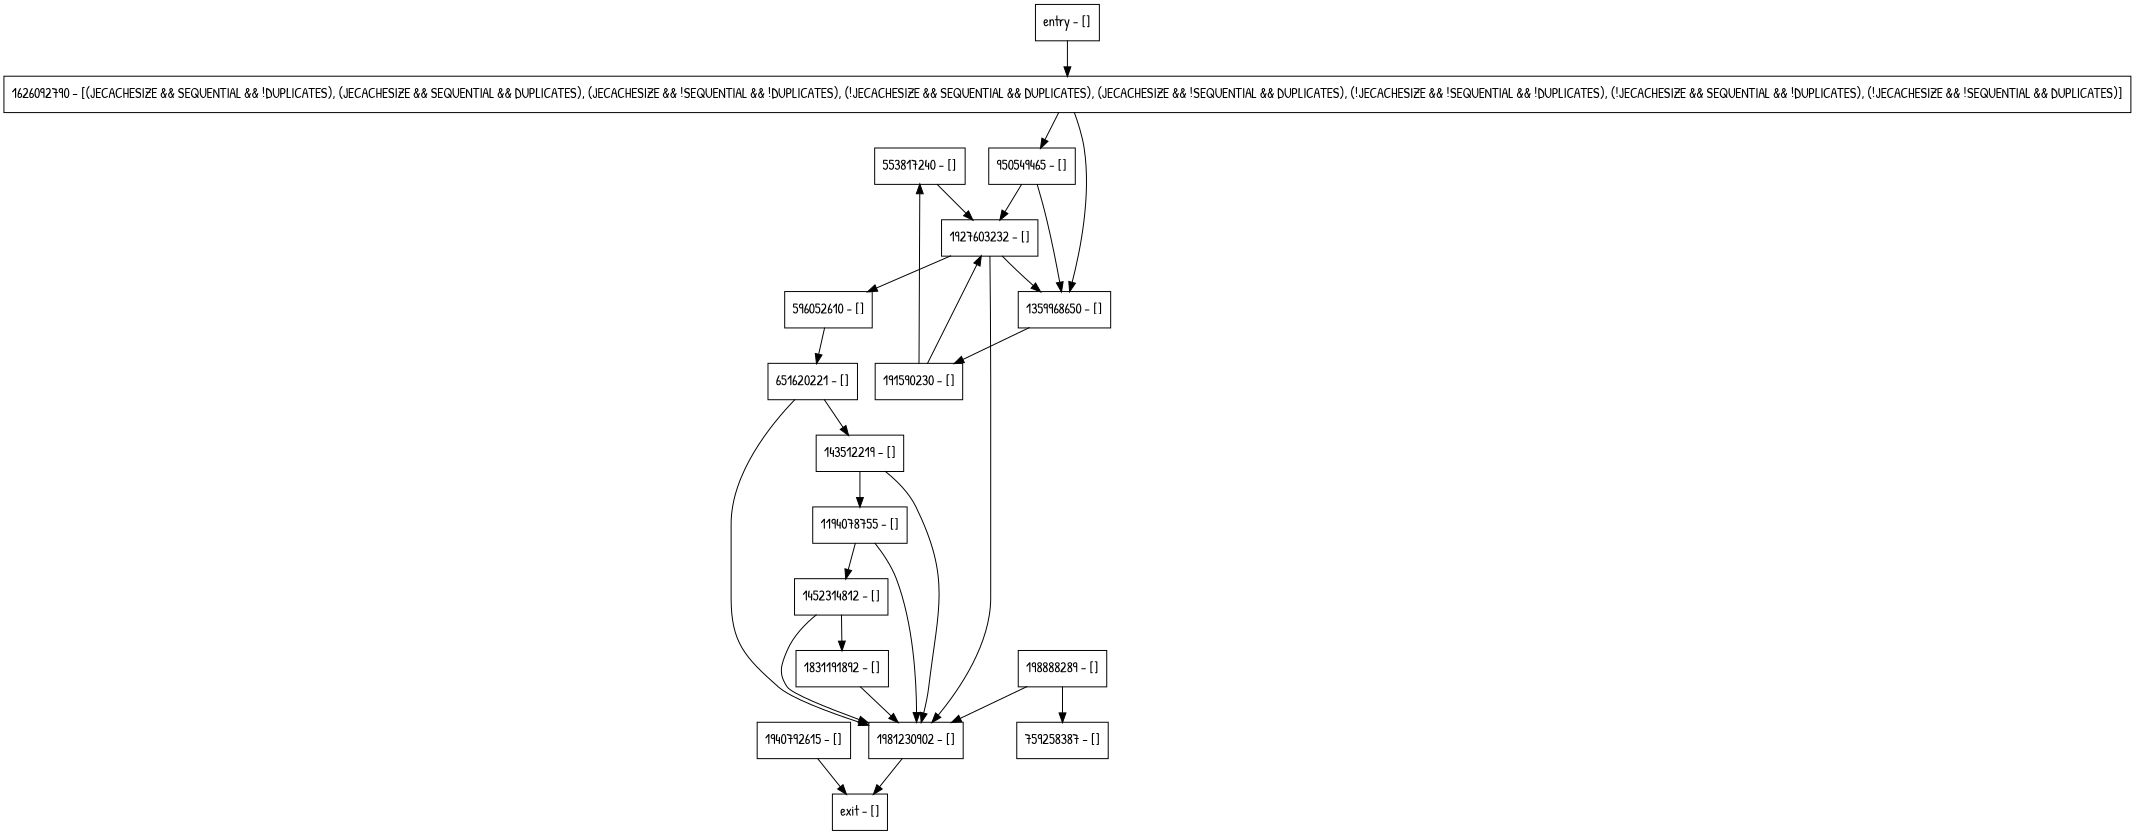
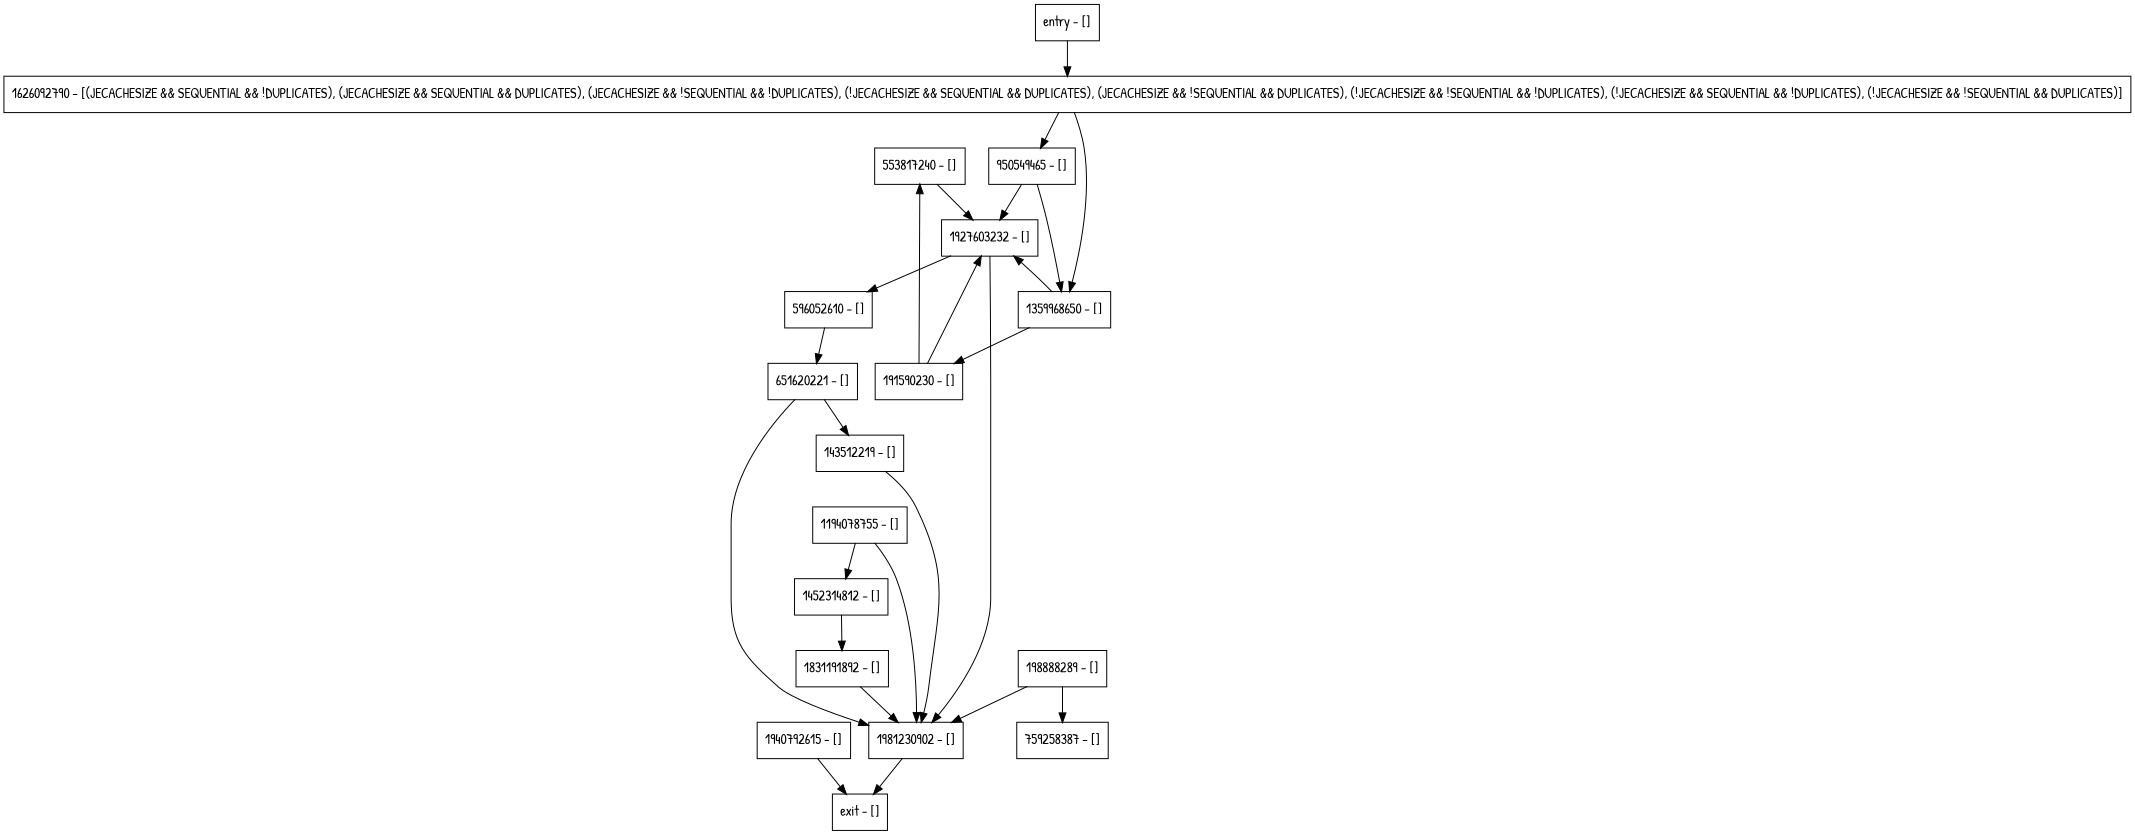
(1017, 271) -> (1037, 277)
(860, 484) -> none
(786, 684) -> none
